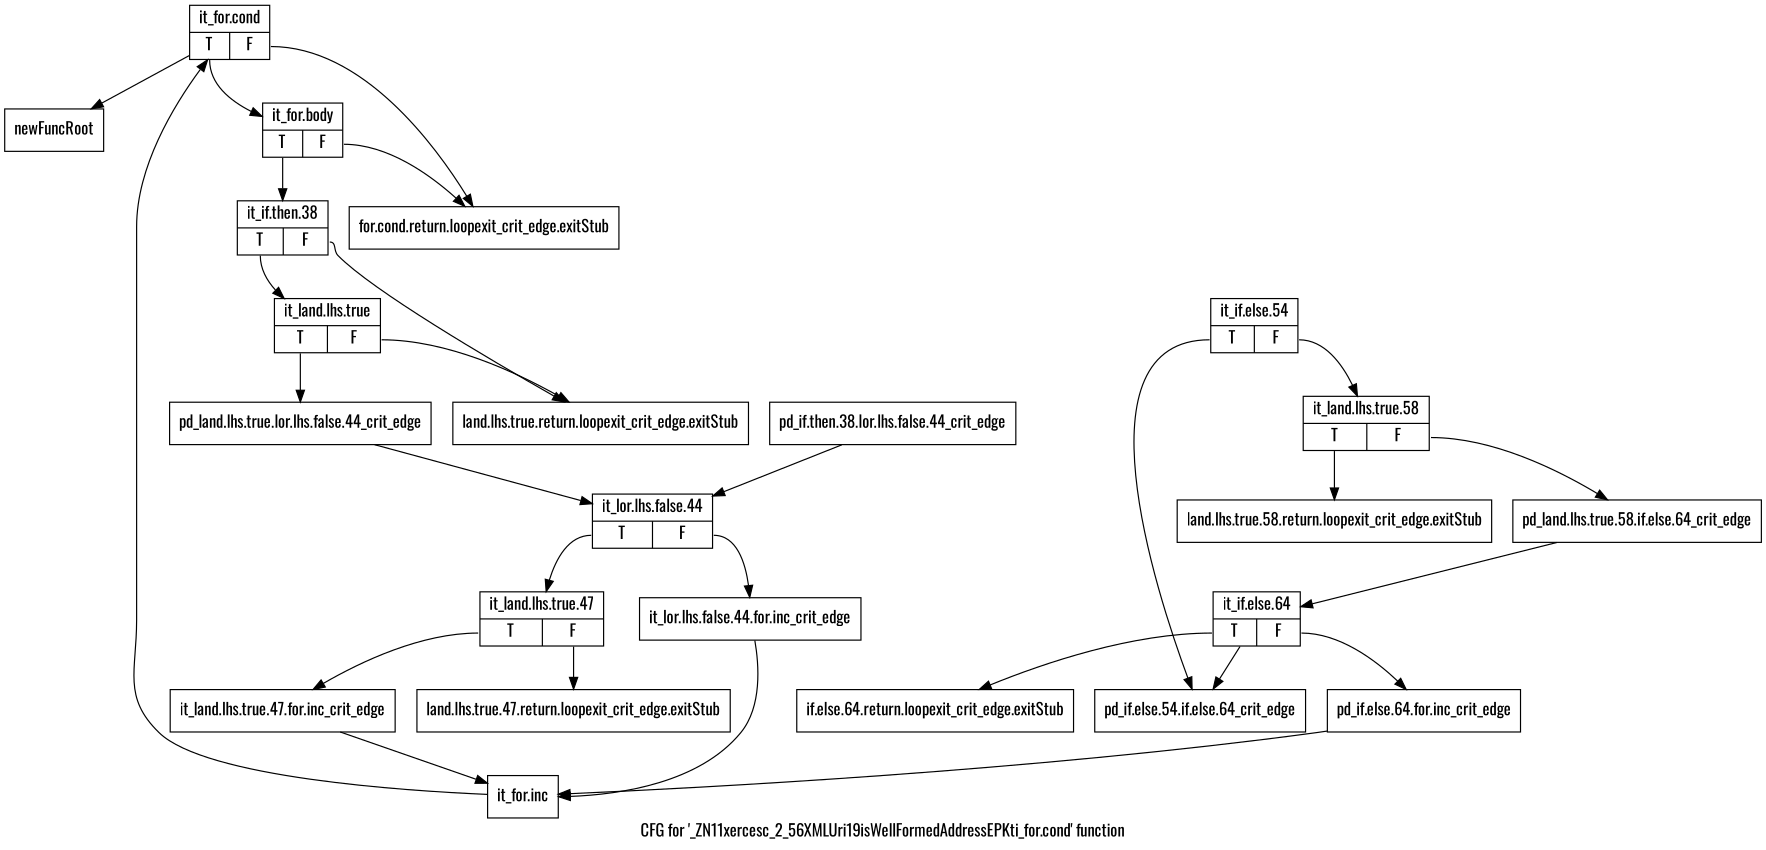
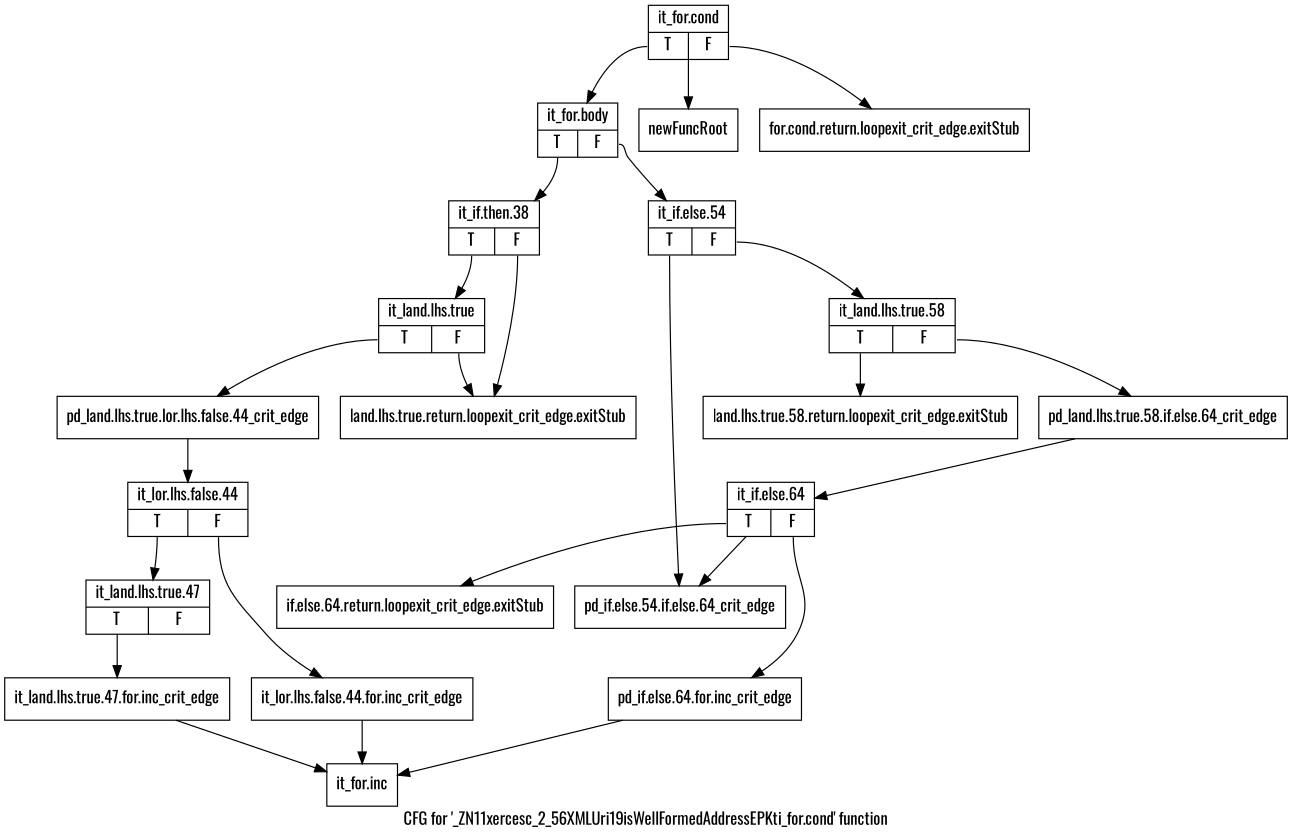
(405, 161) -> (637, 168)
(893, 423) -> none
(137, 566) -> none
(574, 711) -> none
